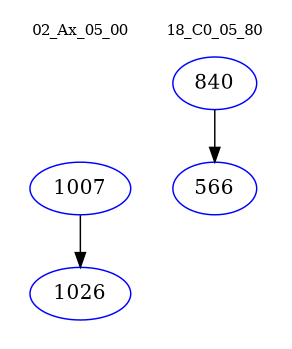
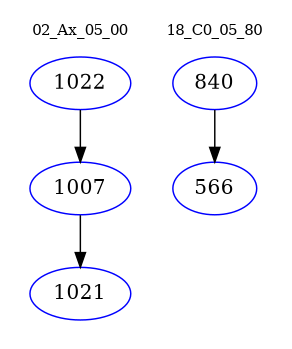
none -> (80, 83)
(80, 294) -> (80, 294)
